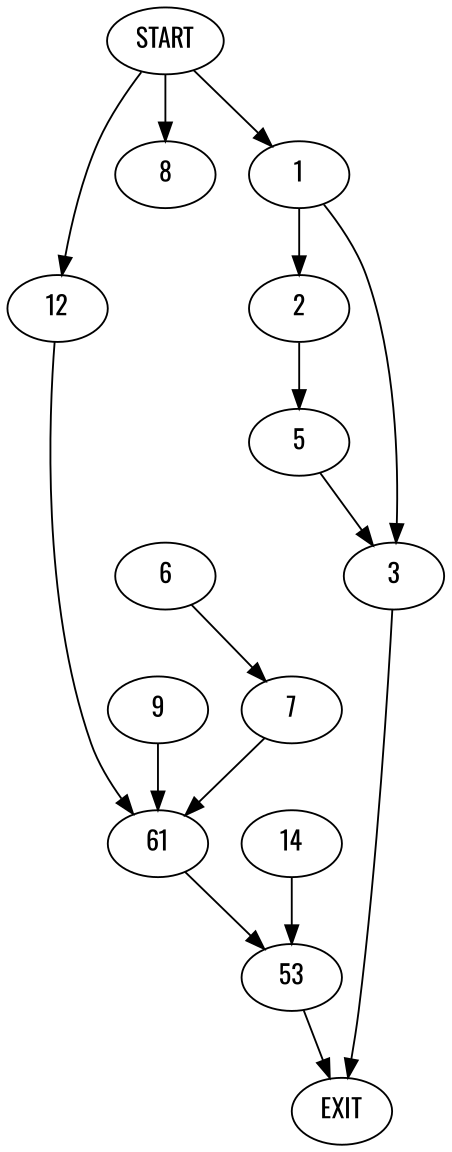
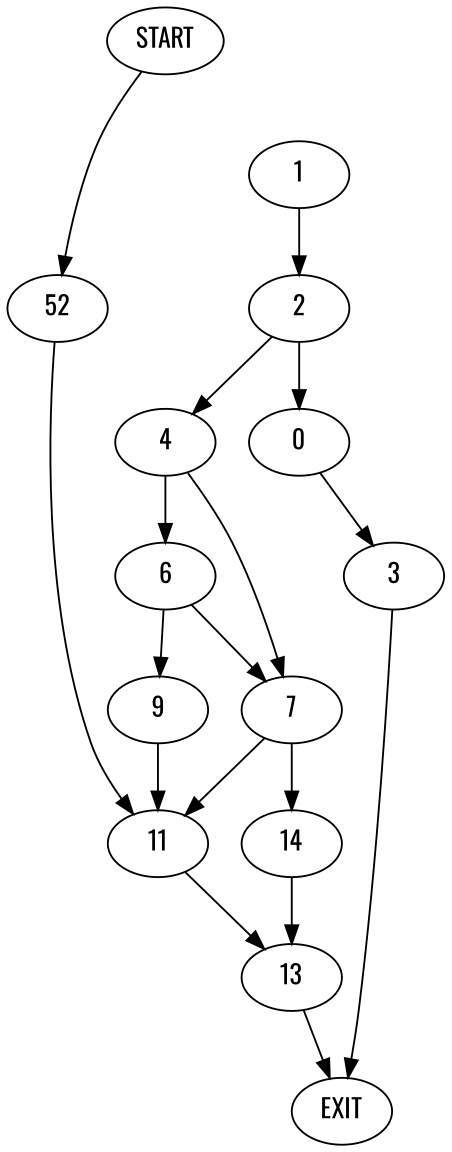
(226, 102) -> none
(165, 175) -> none
(58, 308) -> (58, 308)
(387, 357) -> none
none -> (165, 442)
(299, 442) -> (299, 442)
none -> (162, 634)
none -> (292, 768)
(158, 844) -> (158, 844)
(292, 977) -> (292, 977)
